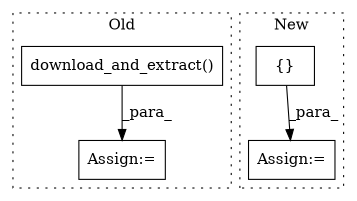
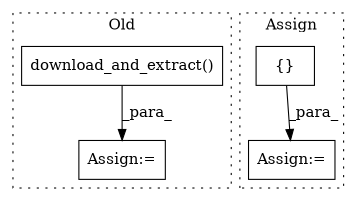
(292, 25) -> (292, 25)
